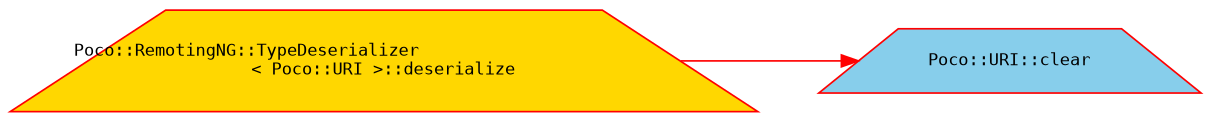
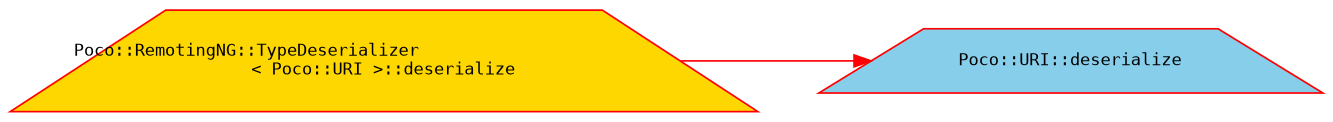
(1010, 61) -> (1071, 61)
